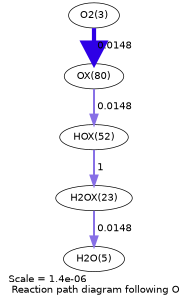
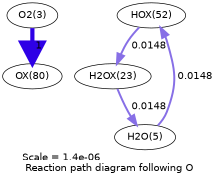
(113, 46) -> (37, 46)
(94, 102) -> (174, 82)
(99, 168) -> (148, 46)
